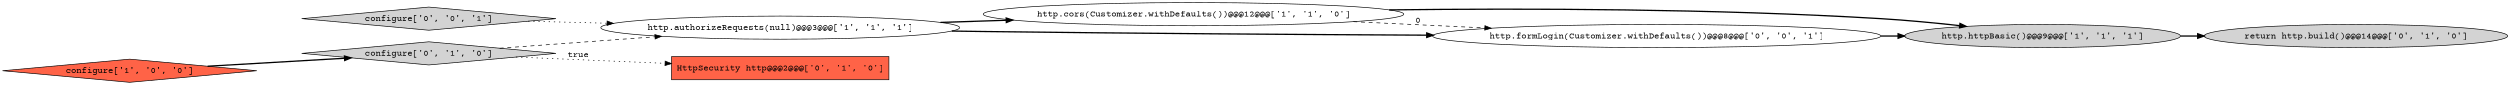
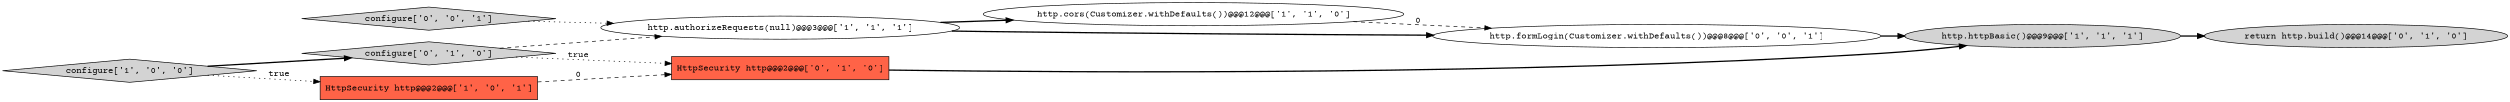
(1675, 11) -> (1424, 70)
(130, 71) -> (130, 71)
none -> (429, 88)
